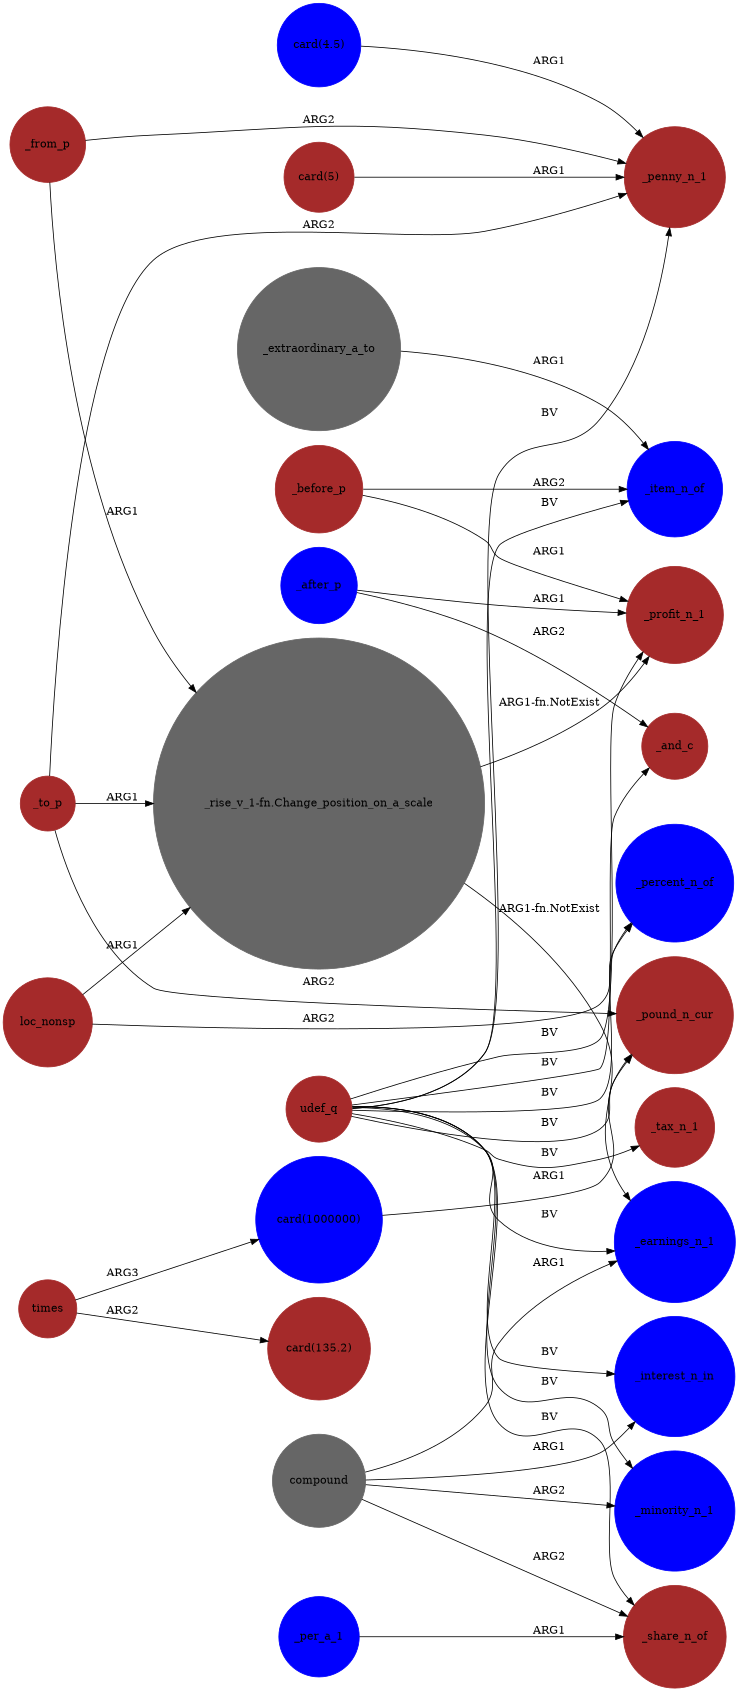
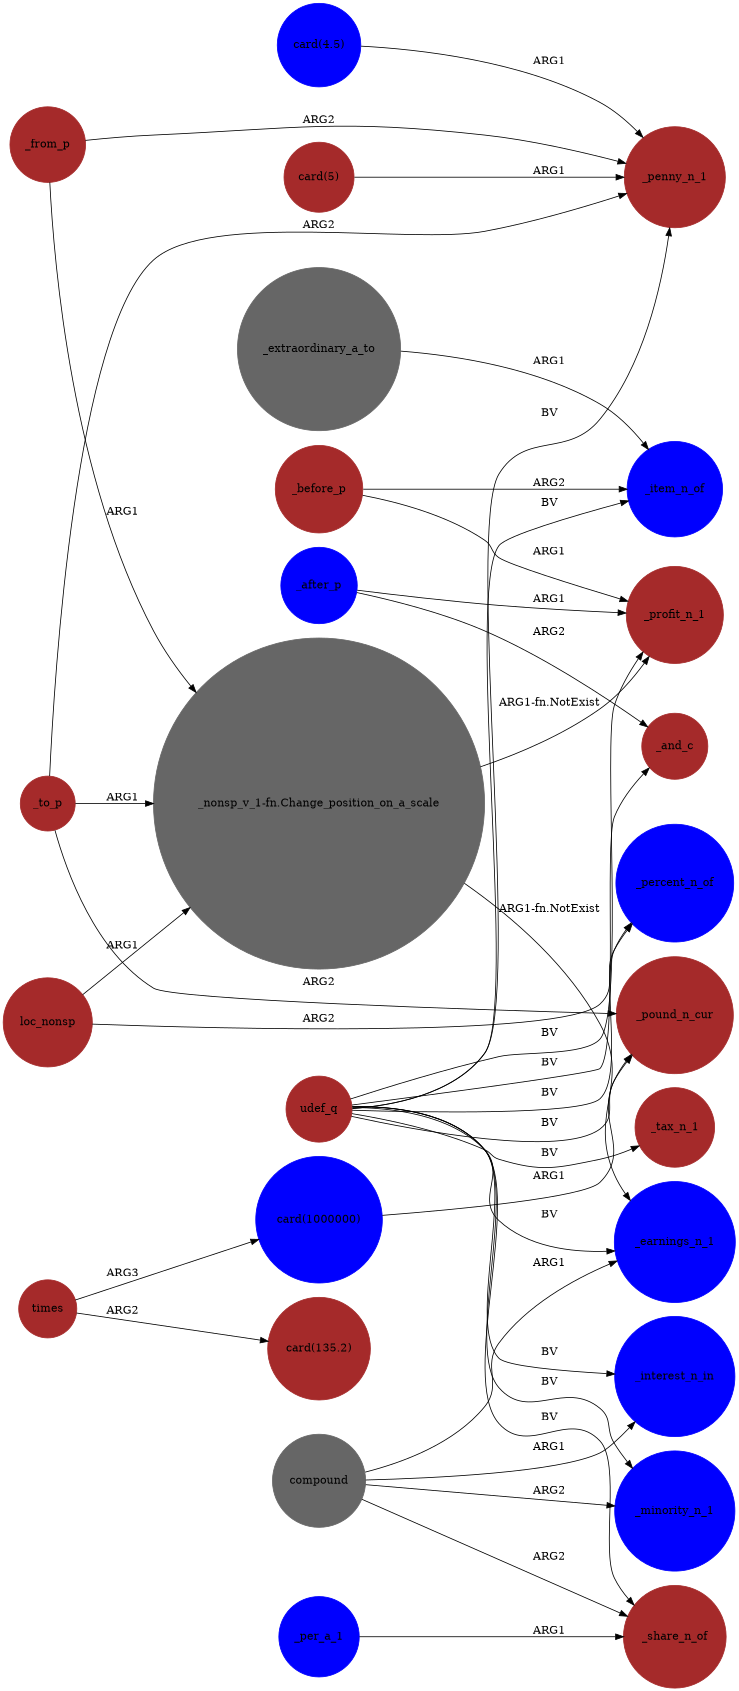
(319, 804) -> (319, 804)
